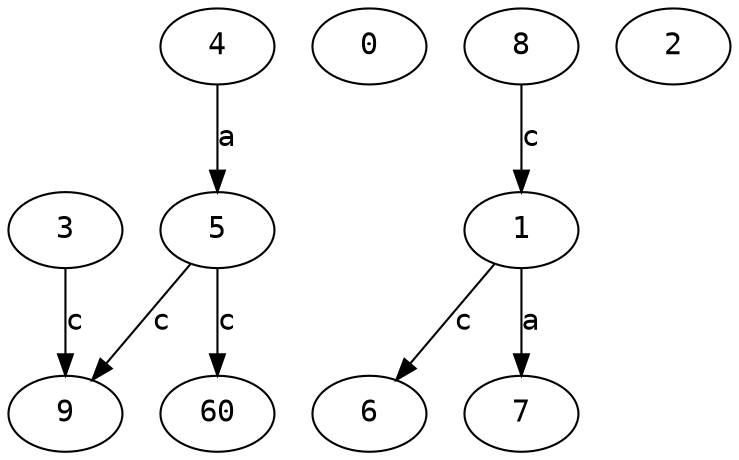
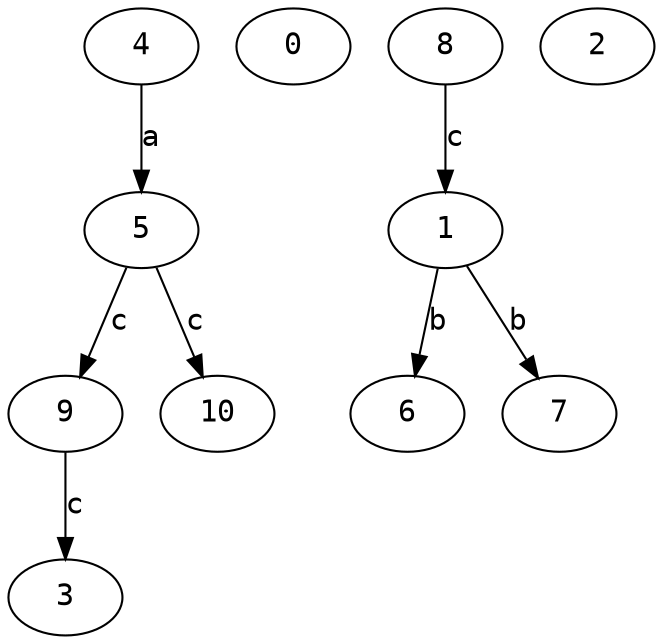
(65, 311) -> (65, 495)
(463, 322) -> (438, 322)
(531, 322) -> (518, 322)
(217, 414) -> (217, 414)
